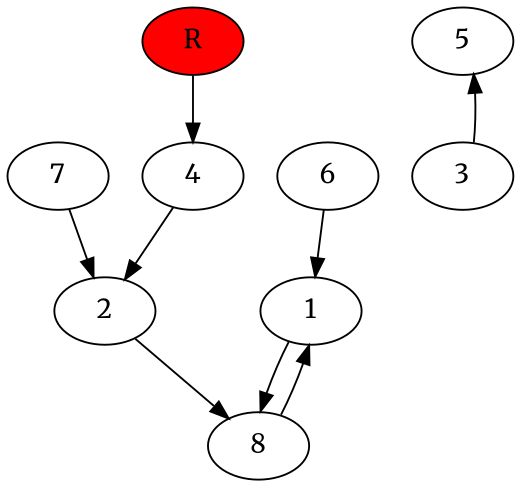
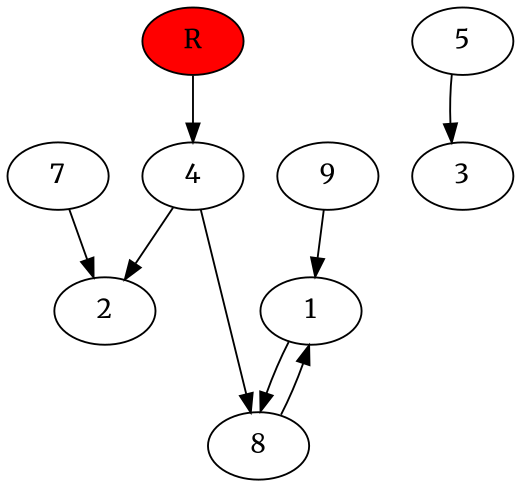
(475, 118) -> (450, 99)
(328, 176) -> (328, 176)
(175, 372) -> (223, 302)
